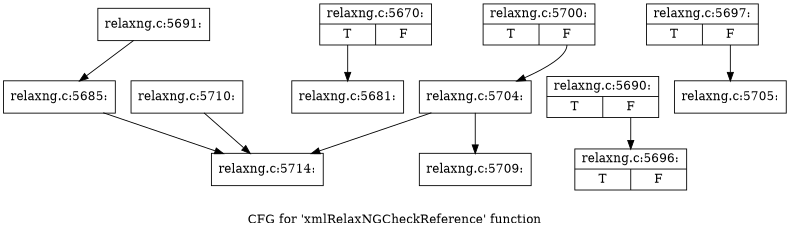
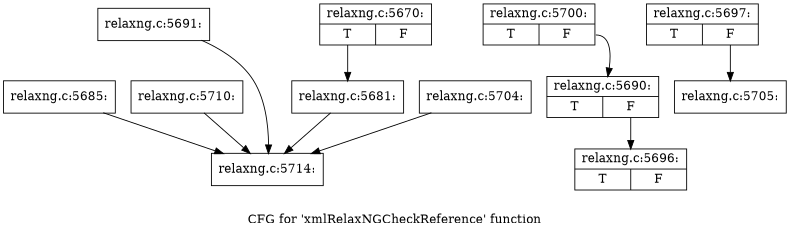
(110, 58) -> (253, 81)
(549, 65) -> (609, 48)
none -> (311, 130)
(475, 169) -> none
